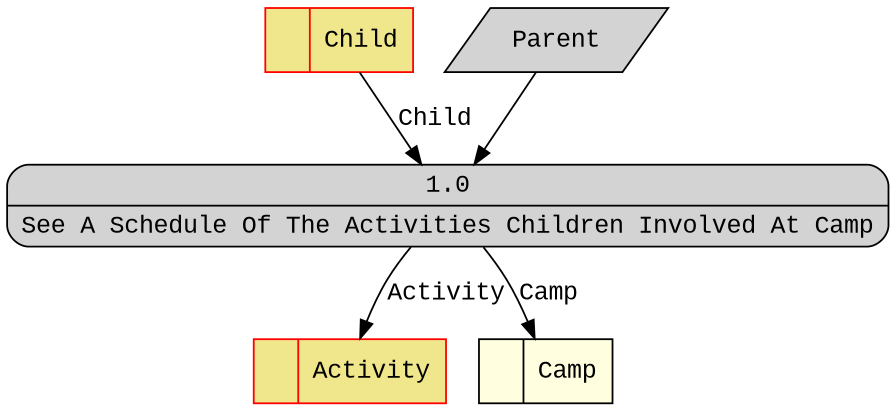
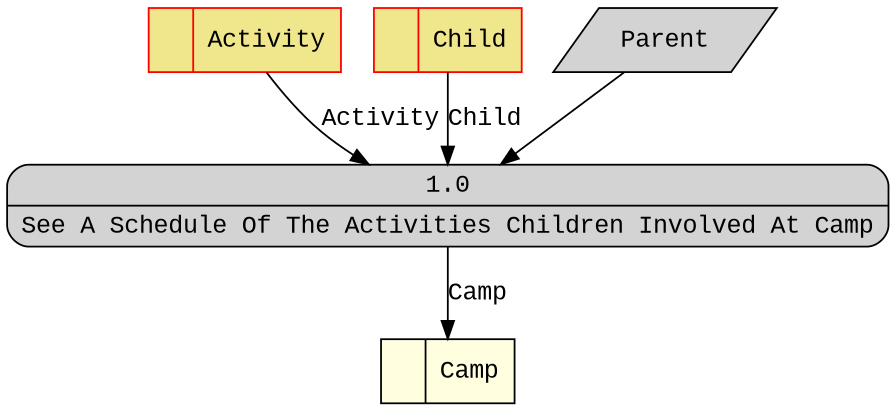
(386, 282) -> (306, 118)
